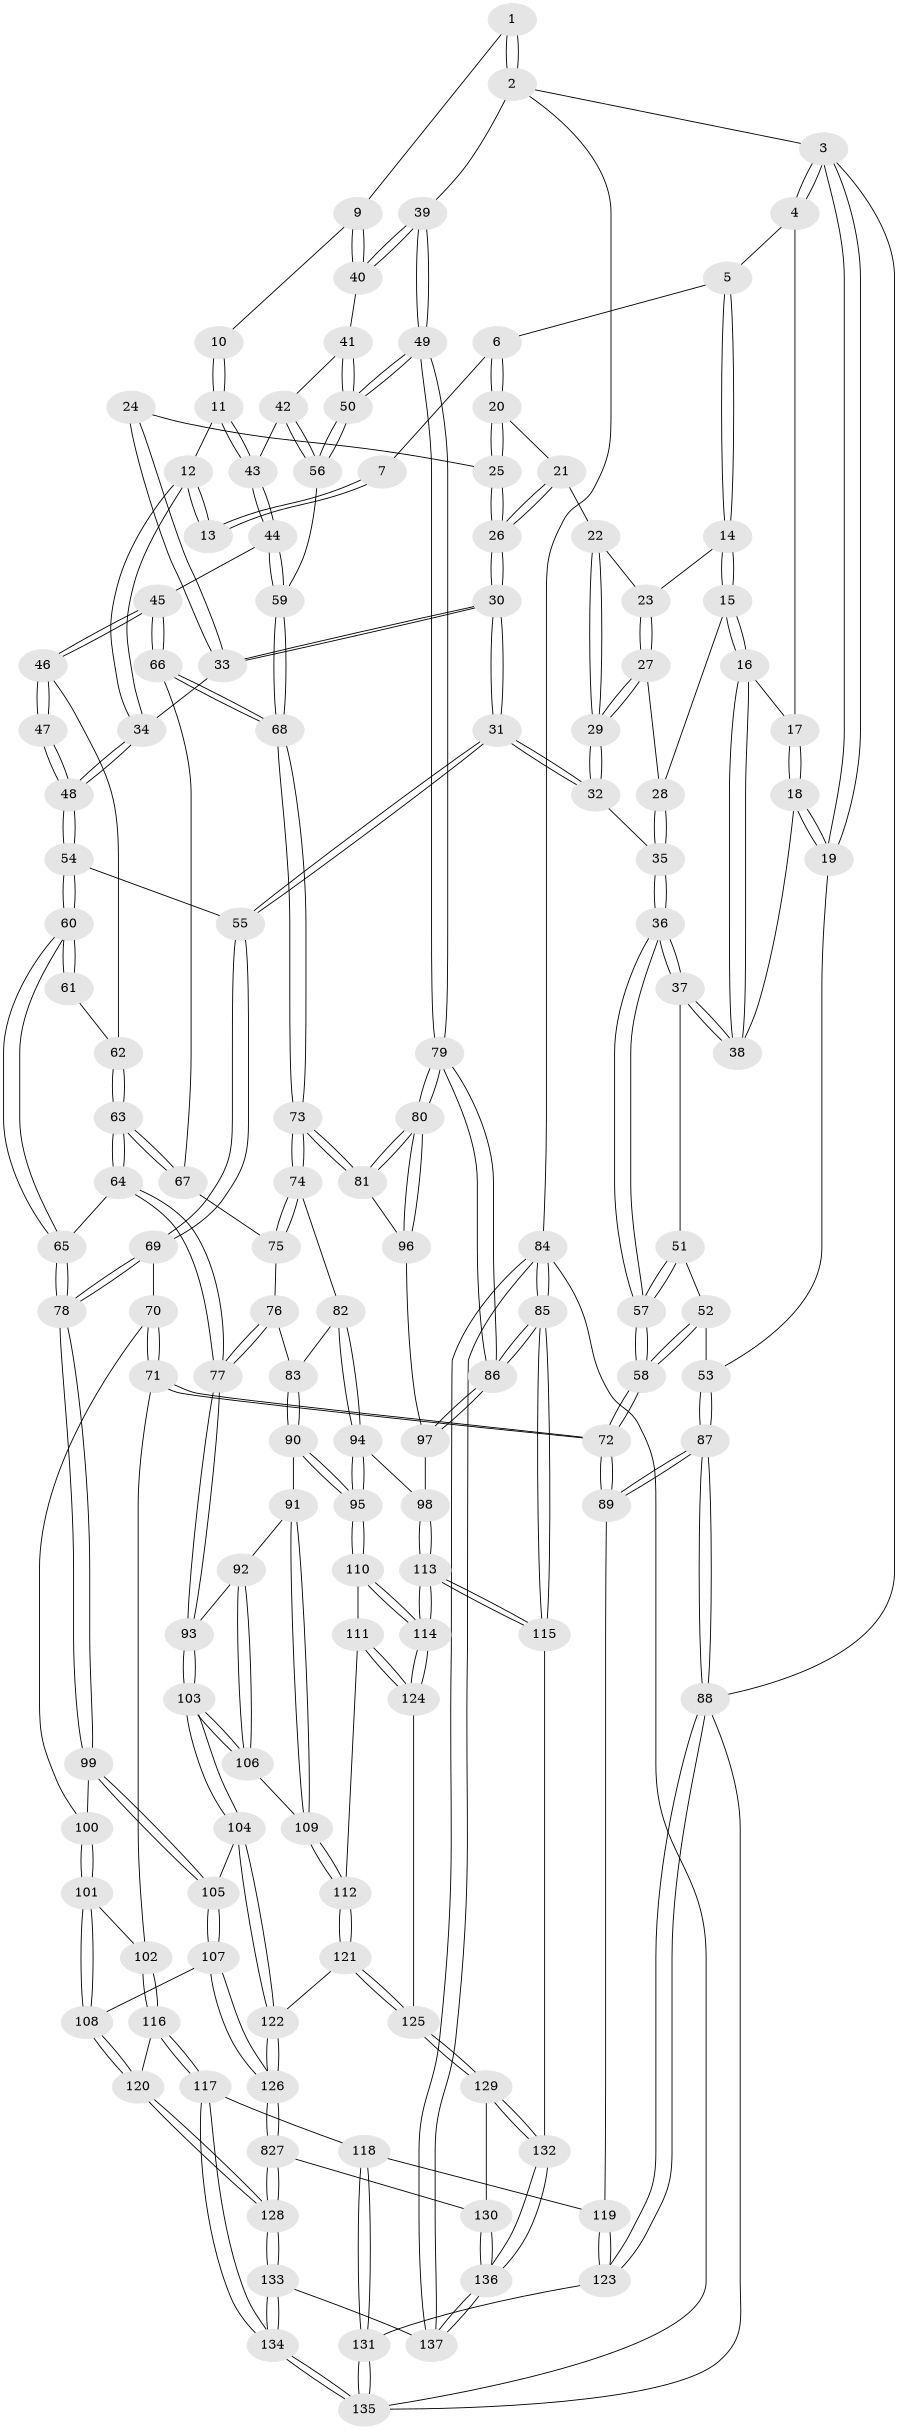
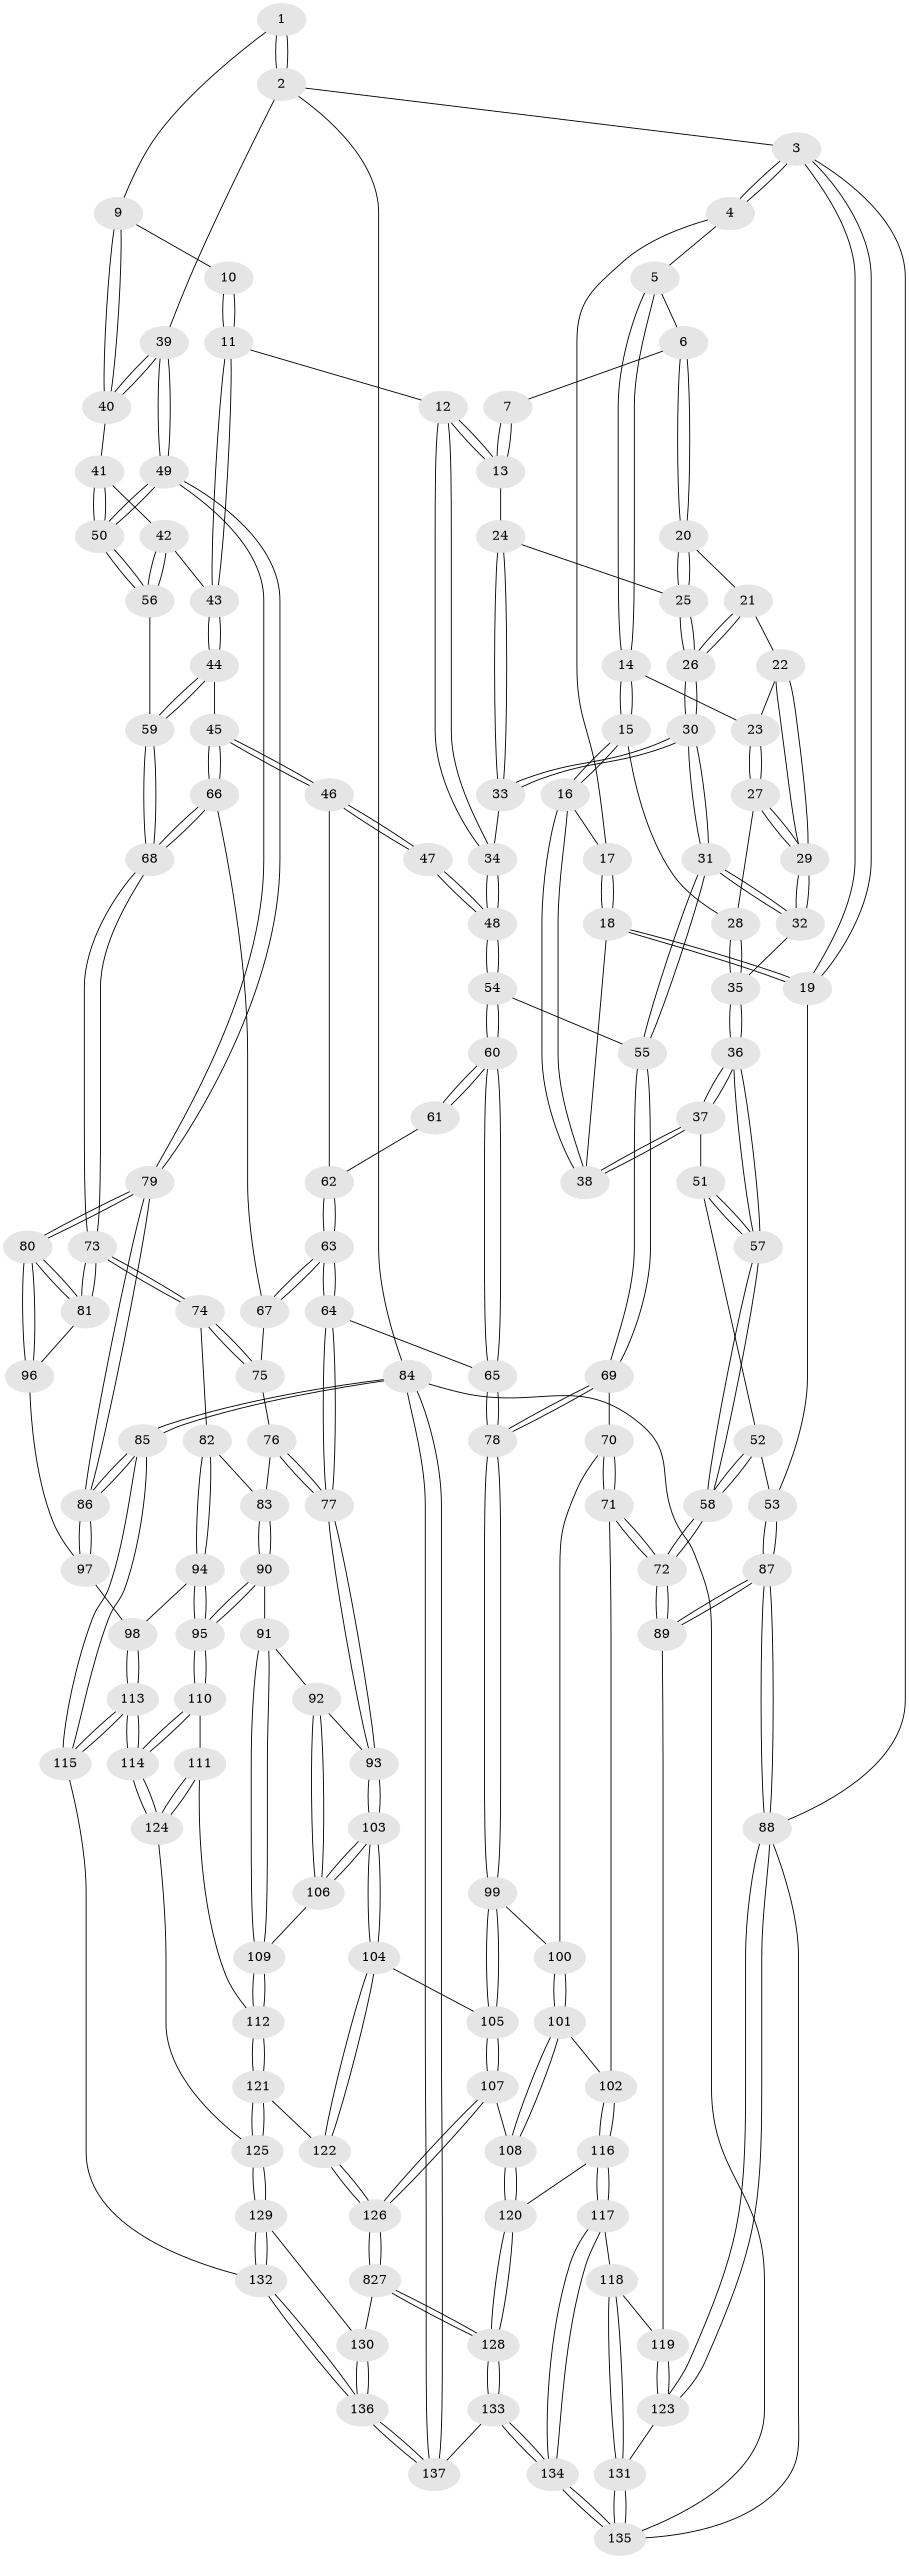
none -> (501, 504)
